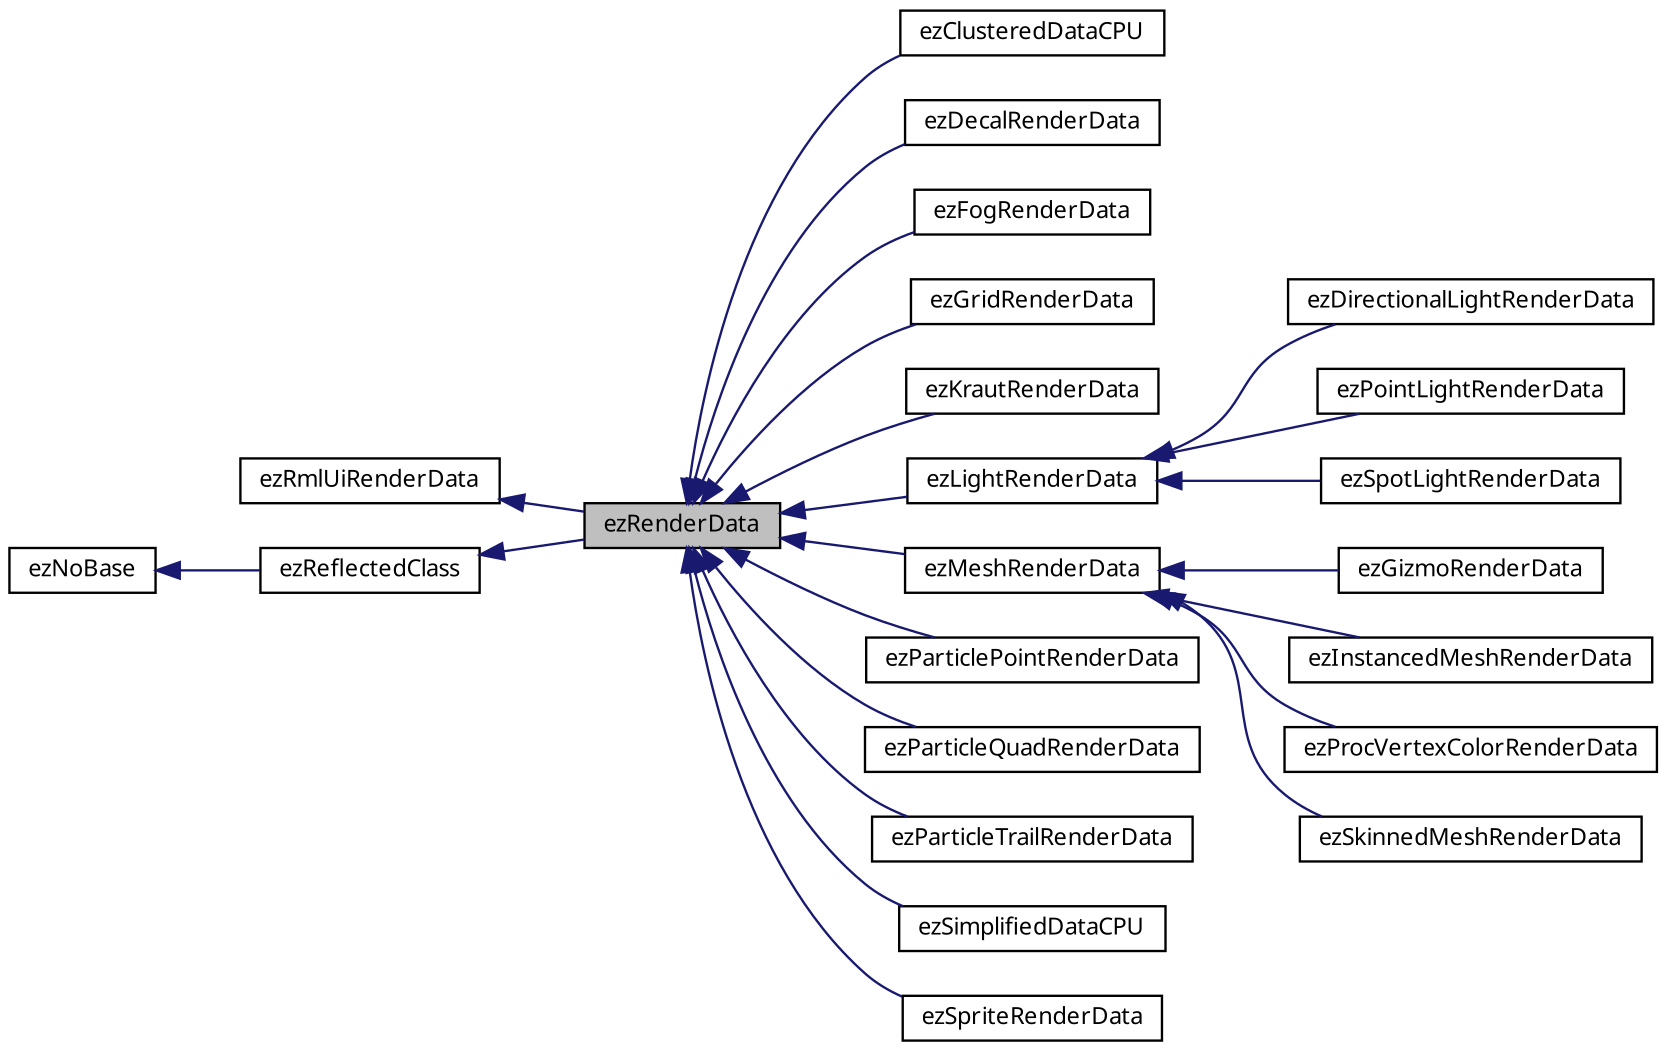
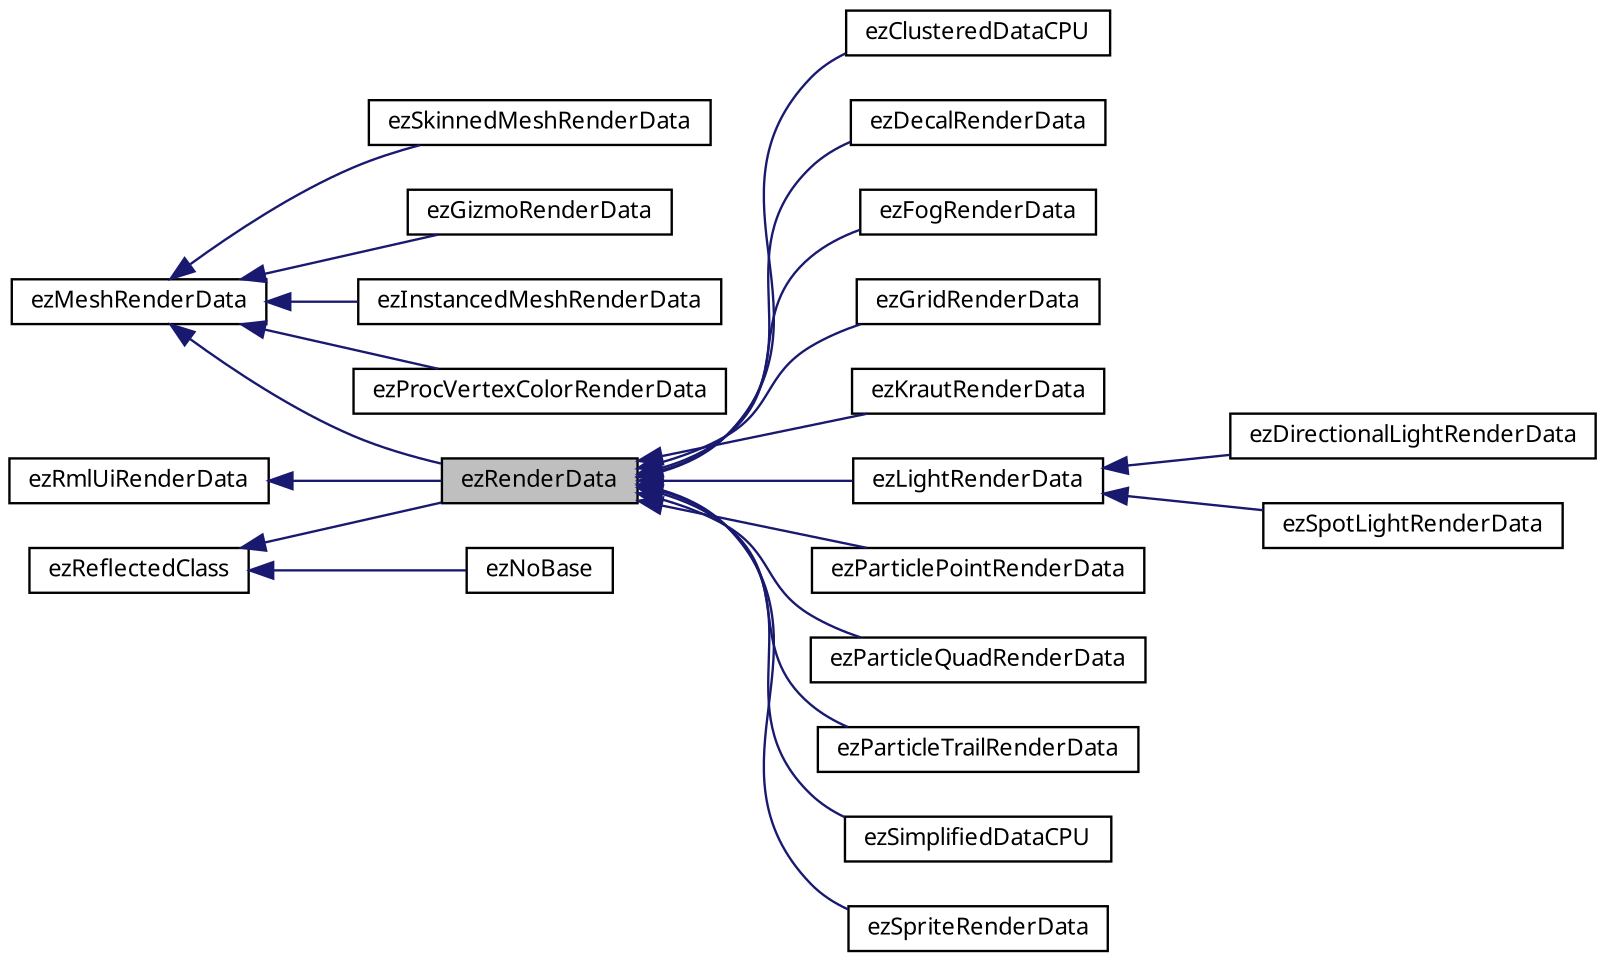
(1471, 391) -> none
(855, 548) -> (309, 415)
(220, 570) -> (370, 570)
